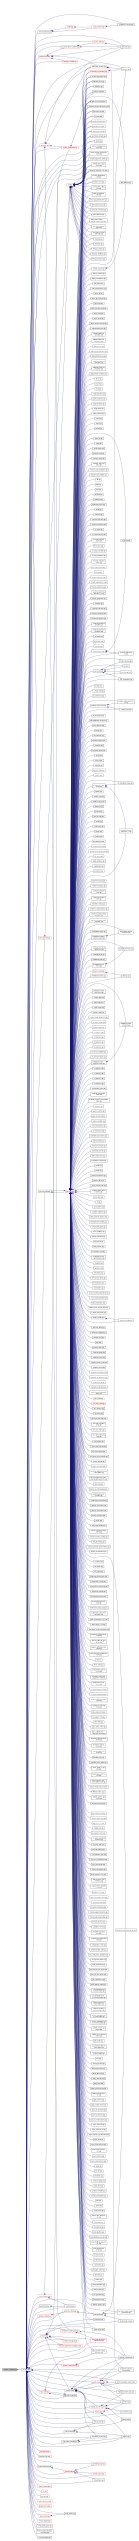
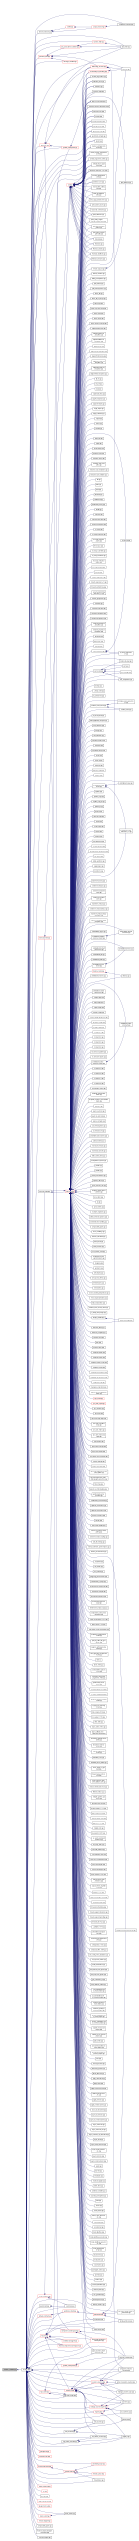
none -> (99, 1808)
